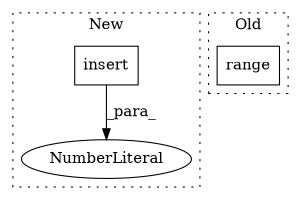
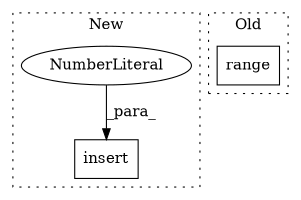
(106, 107) -> (106, 107)
